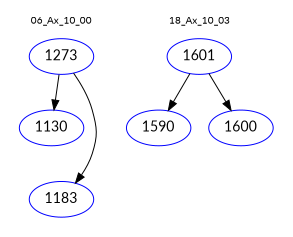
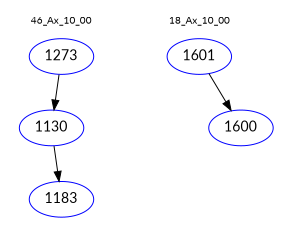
(61, 21) -> (61, 21)
(200, 21) -> (200, 21)
(95, 123) -> (56, 159)
(159, 128) -> none
